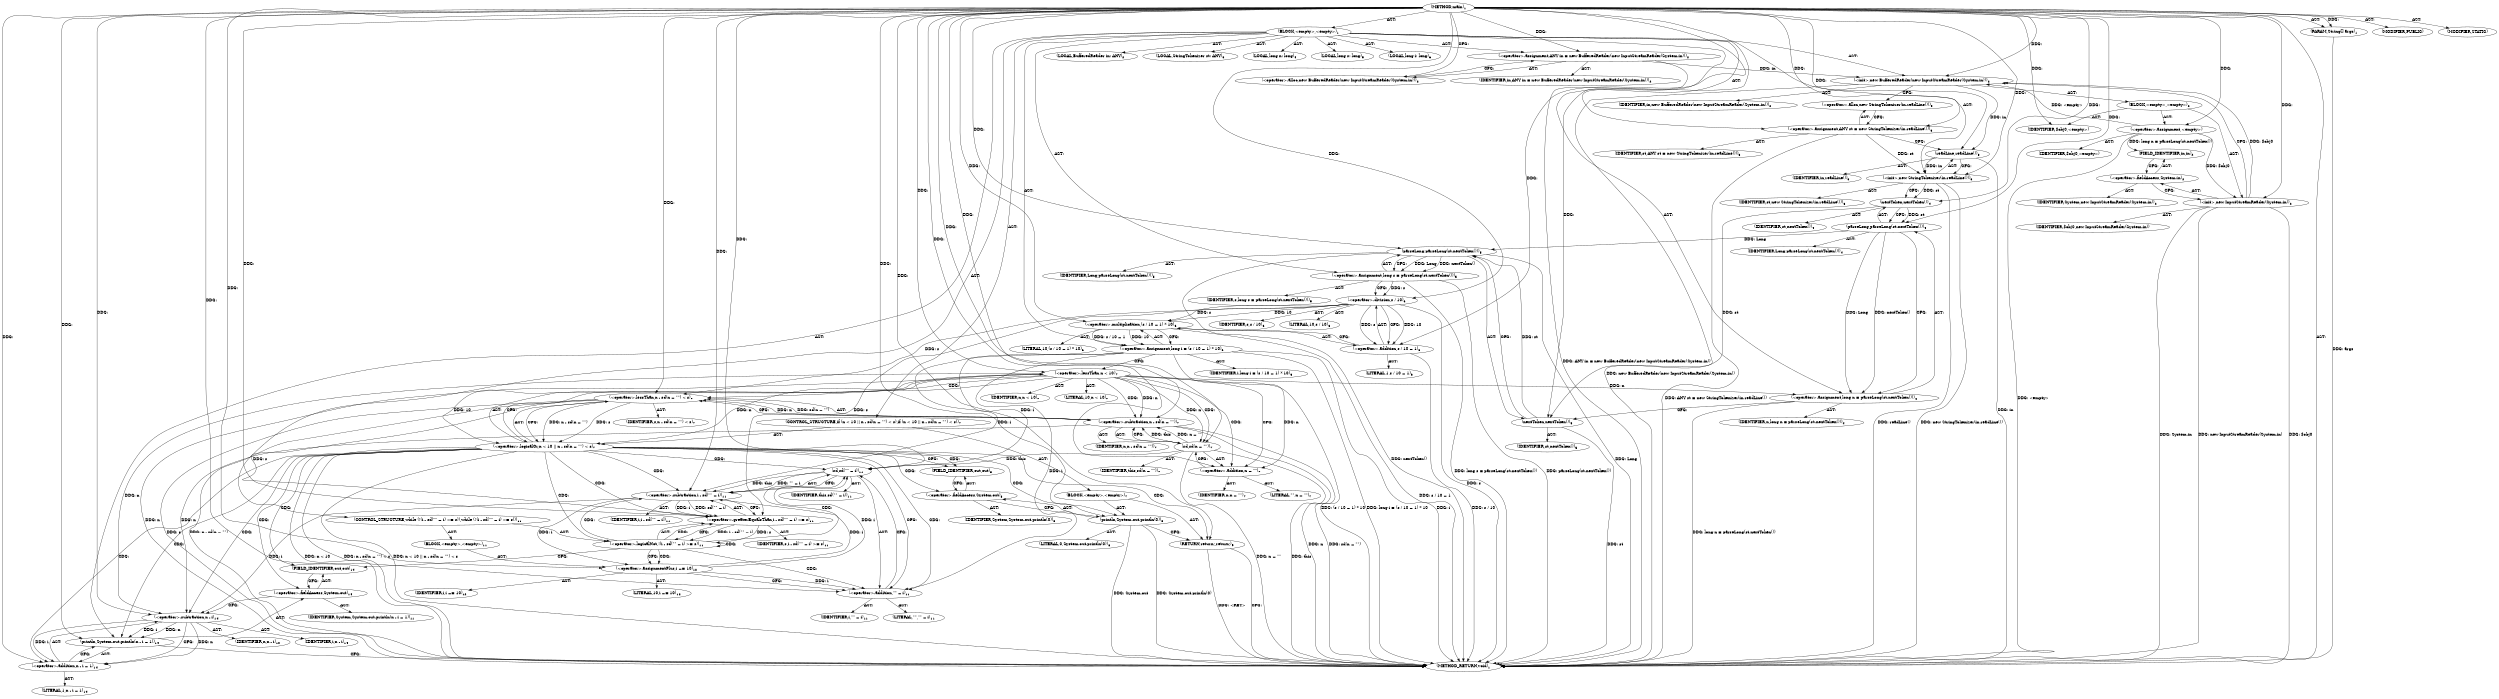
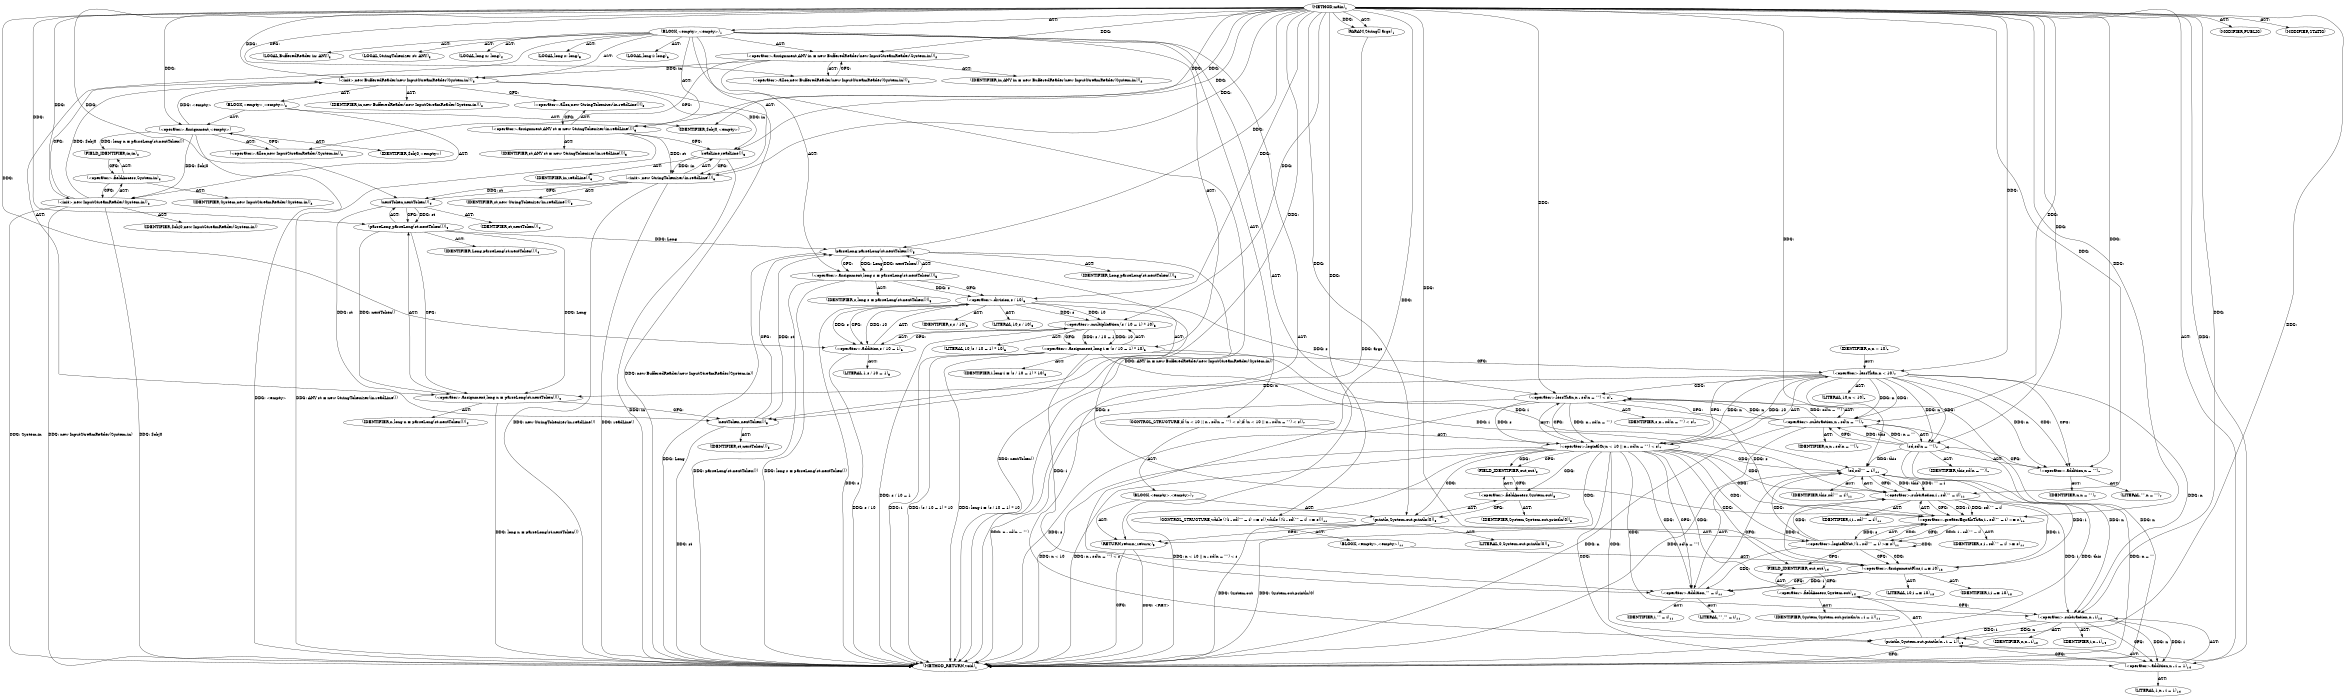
none -> (286, 154)
(1052, 386) -> (1865, 360)
